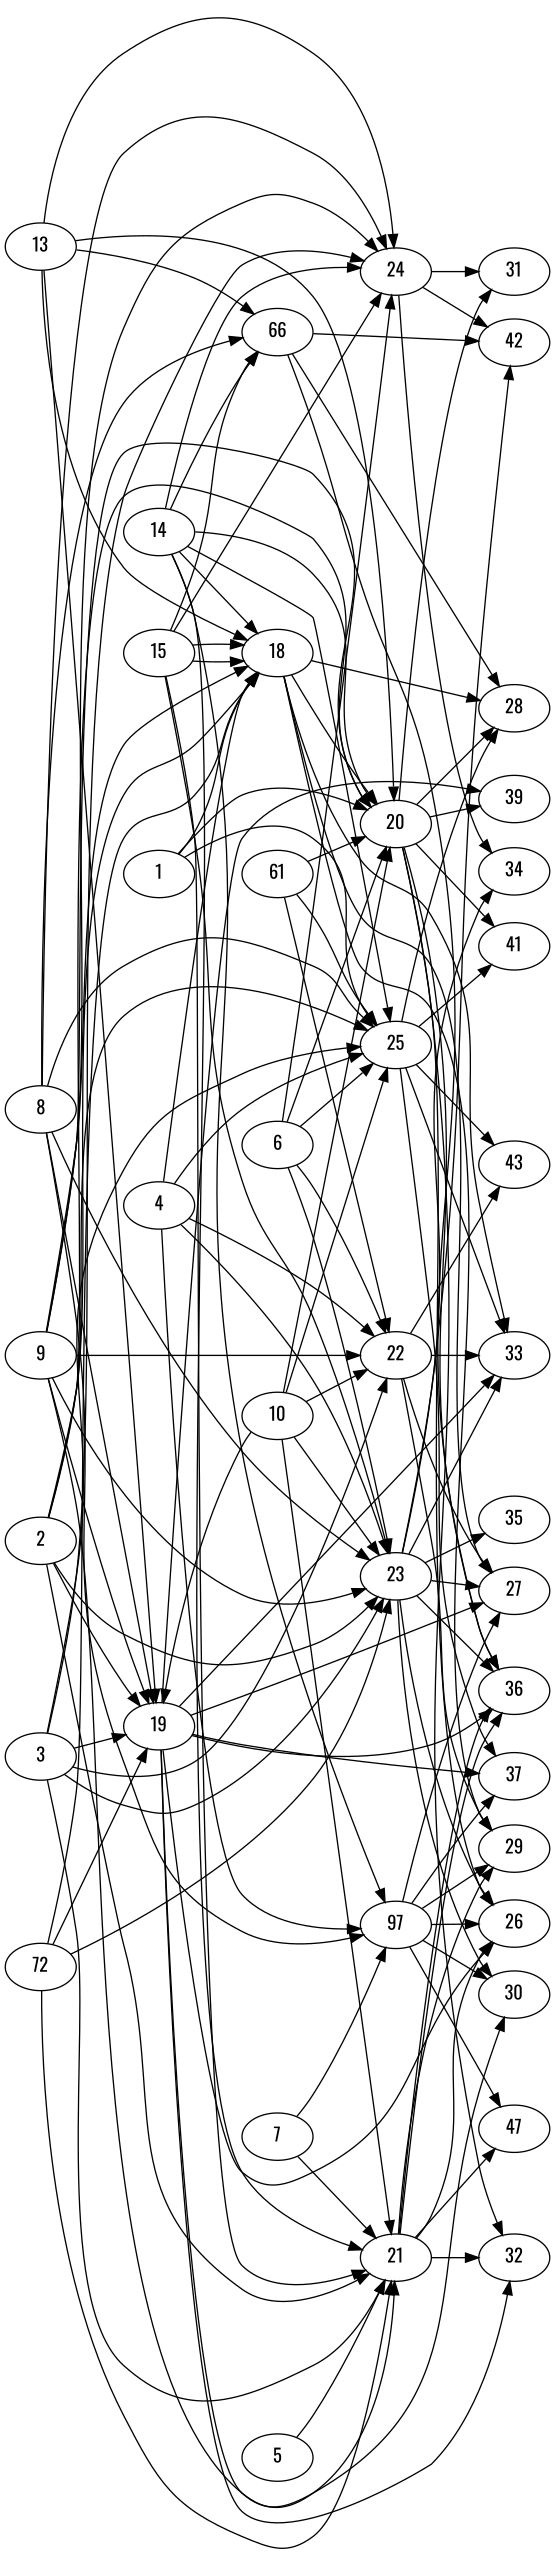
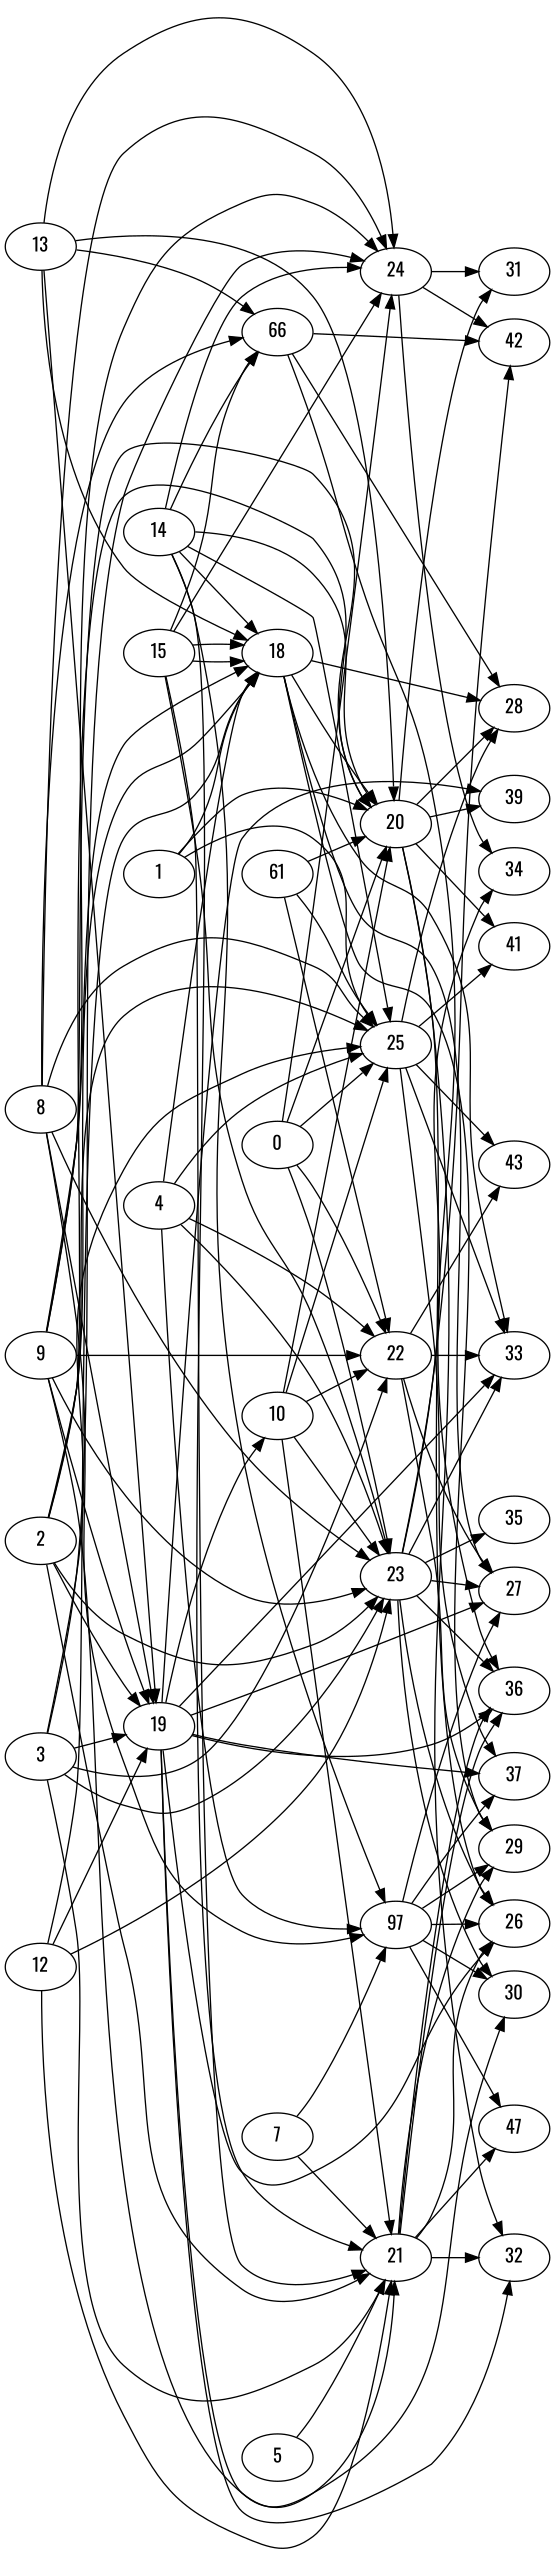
(278, 1145) -> (278, 1145)
(444, 1254) -> none
(208, 1525) -> (209, 1546)
(41, 1967) -> (41, 1967)
